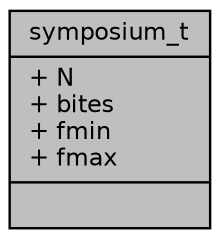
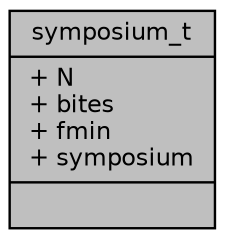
(74, 158) -> (112, 158)
